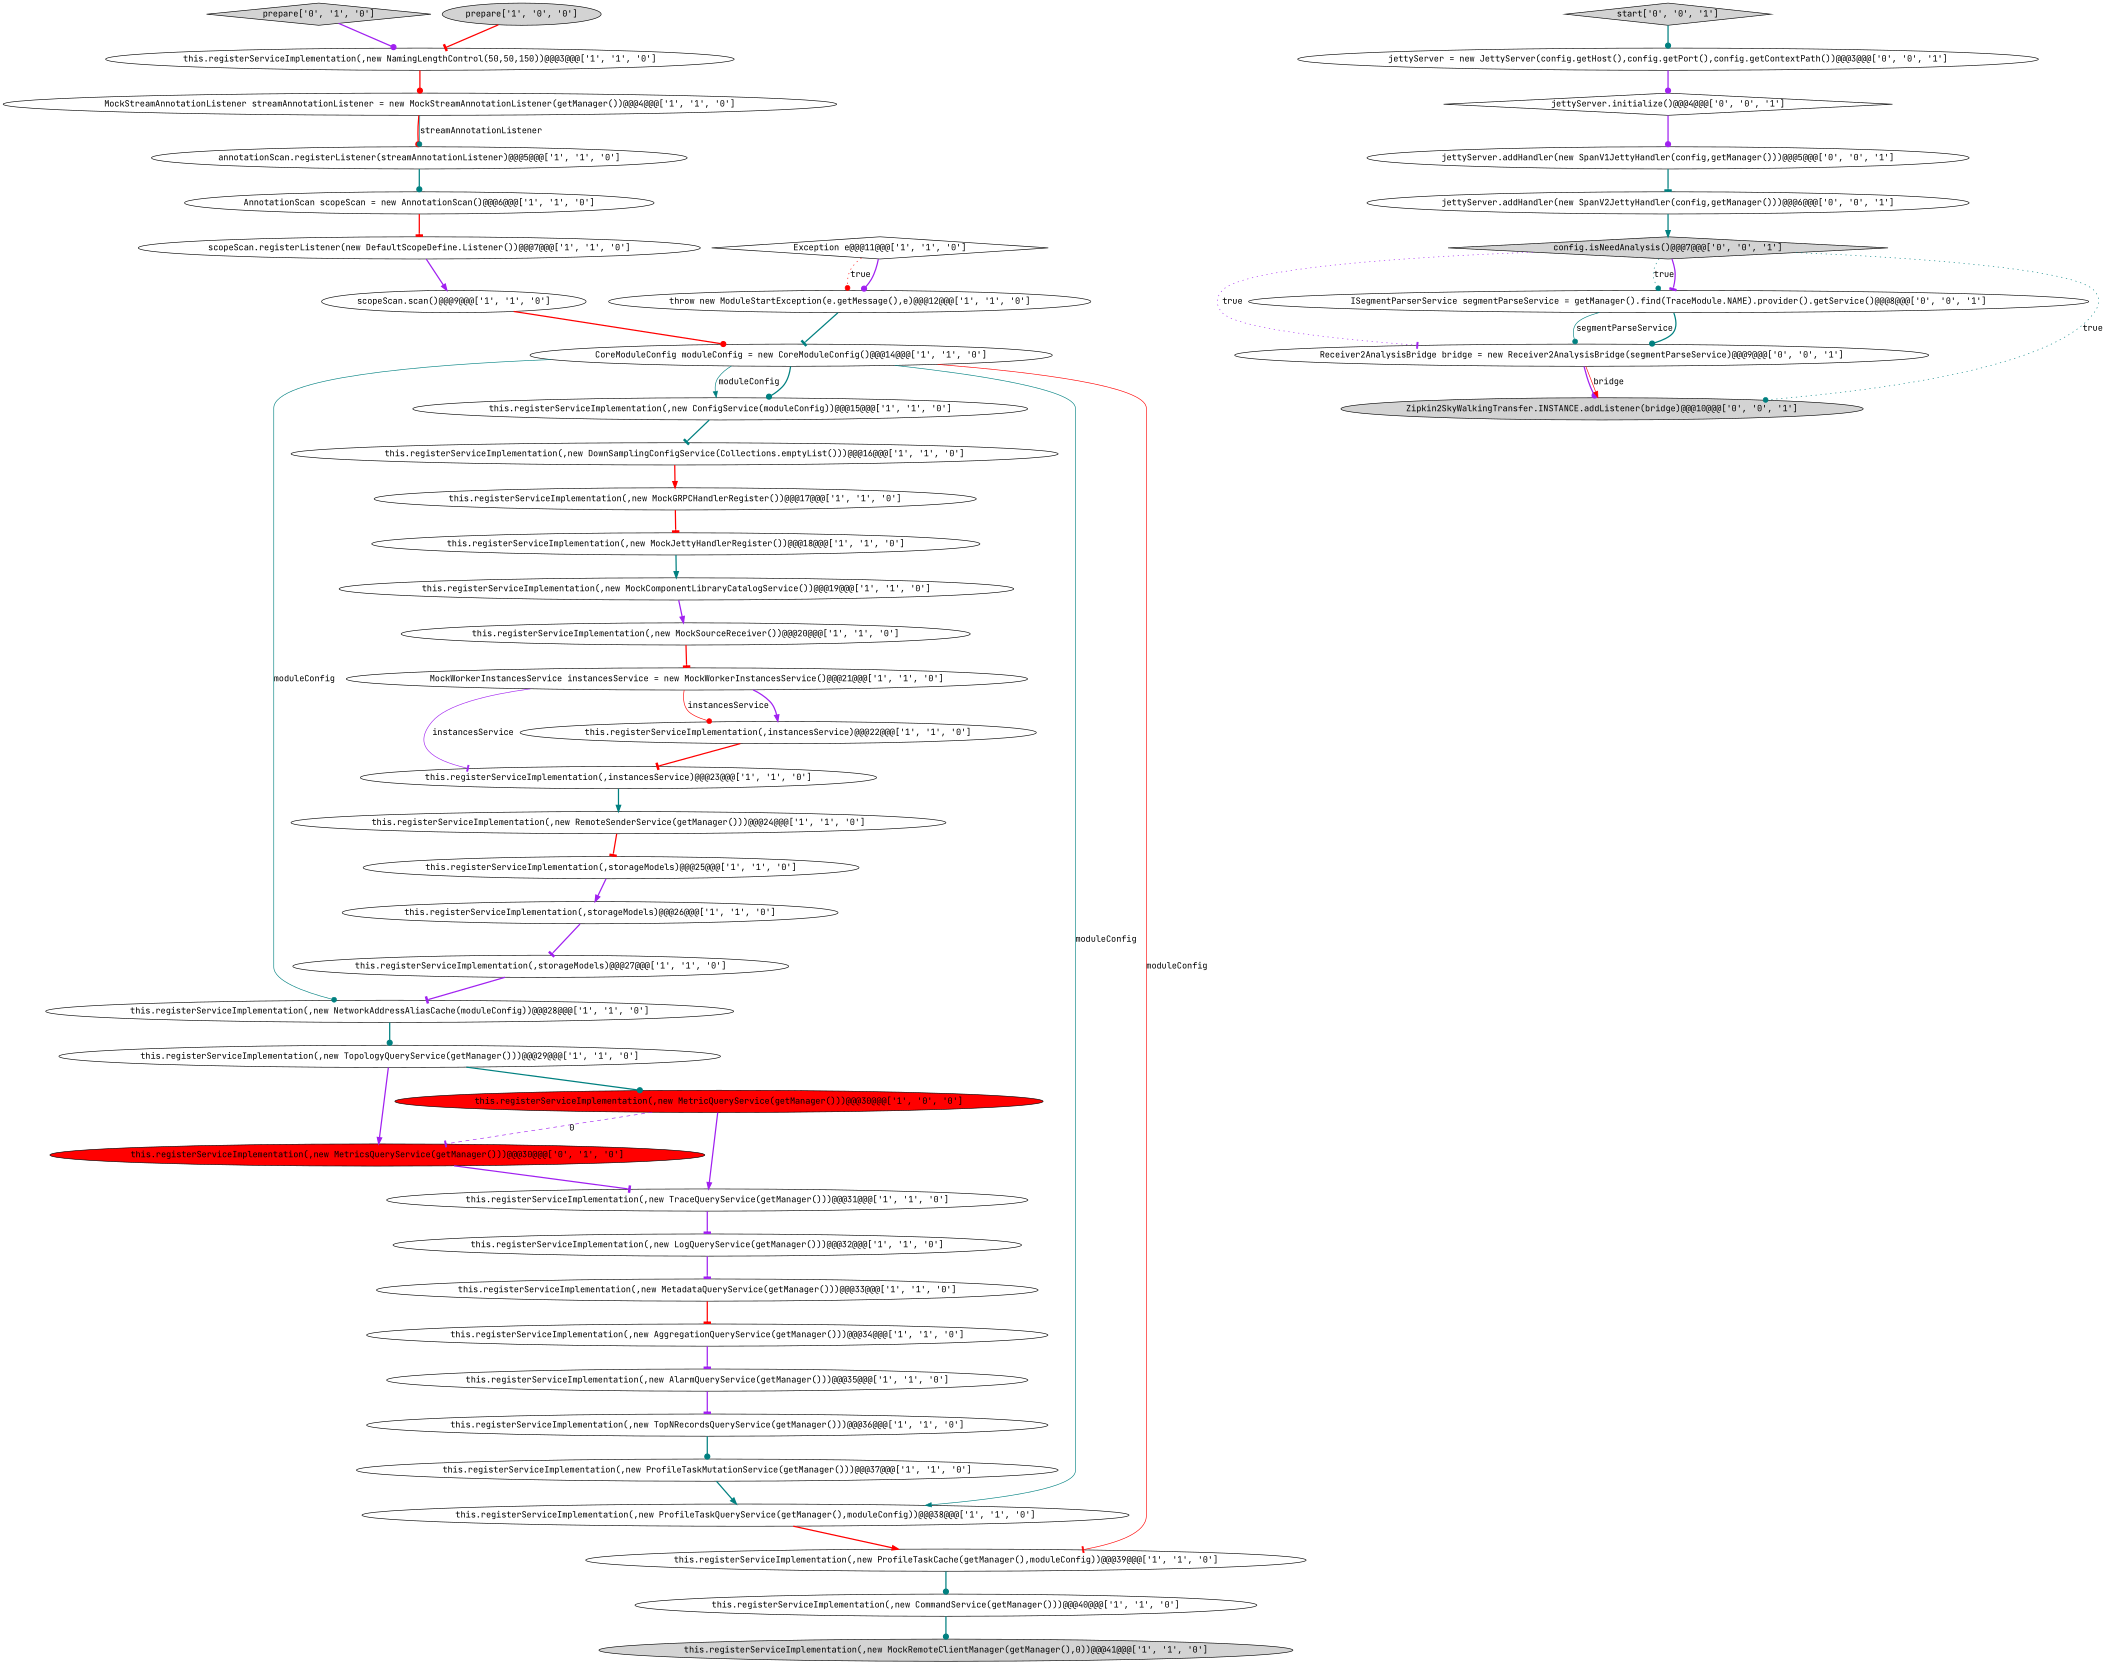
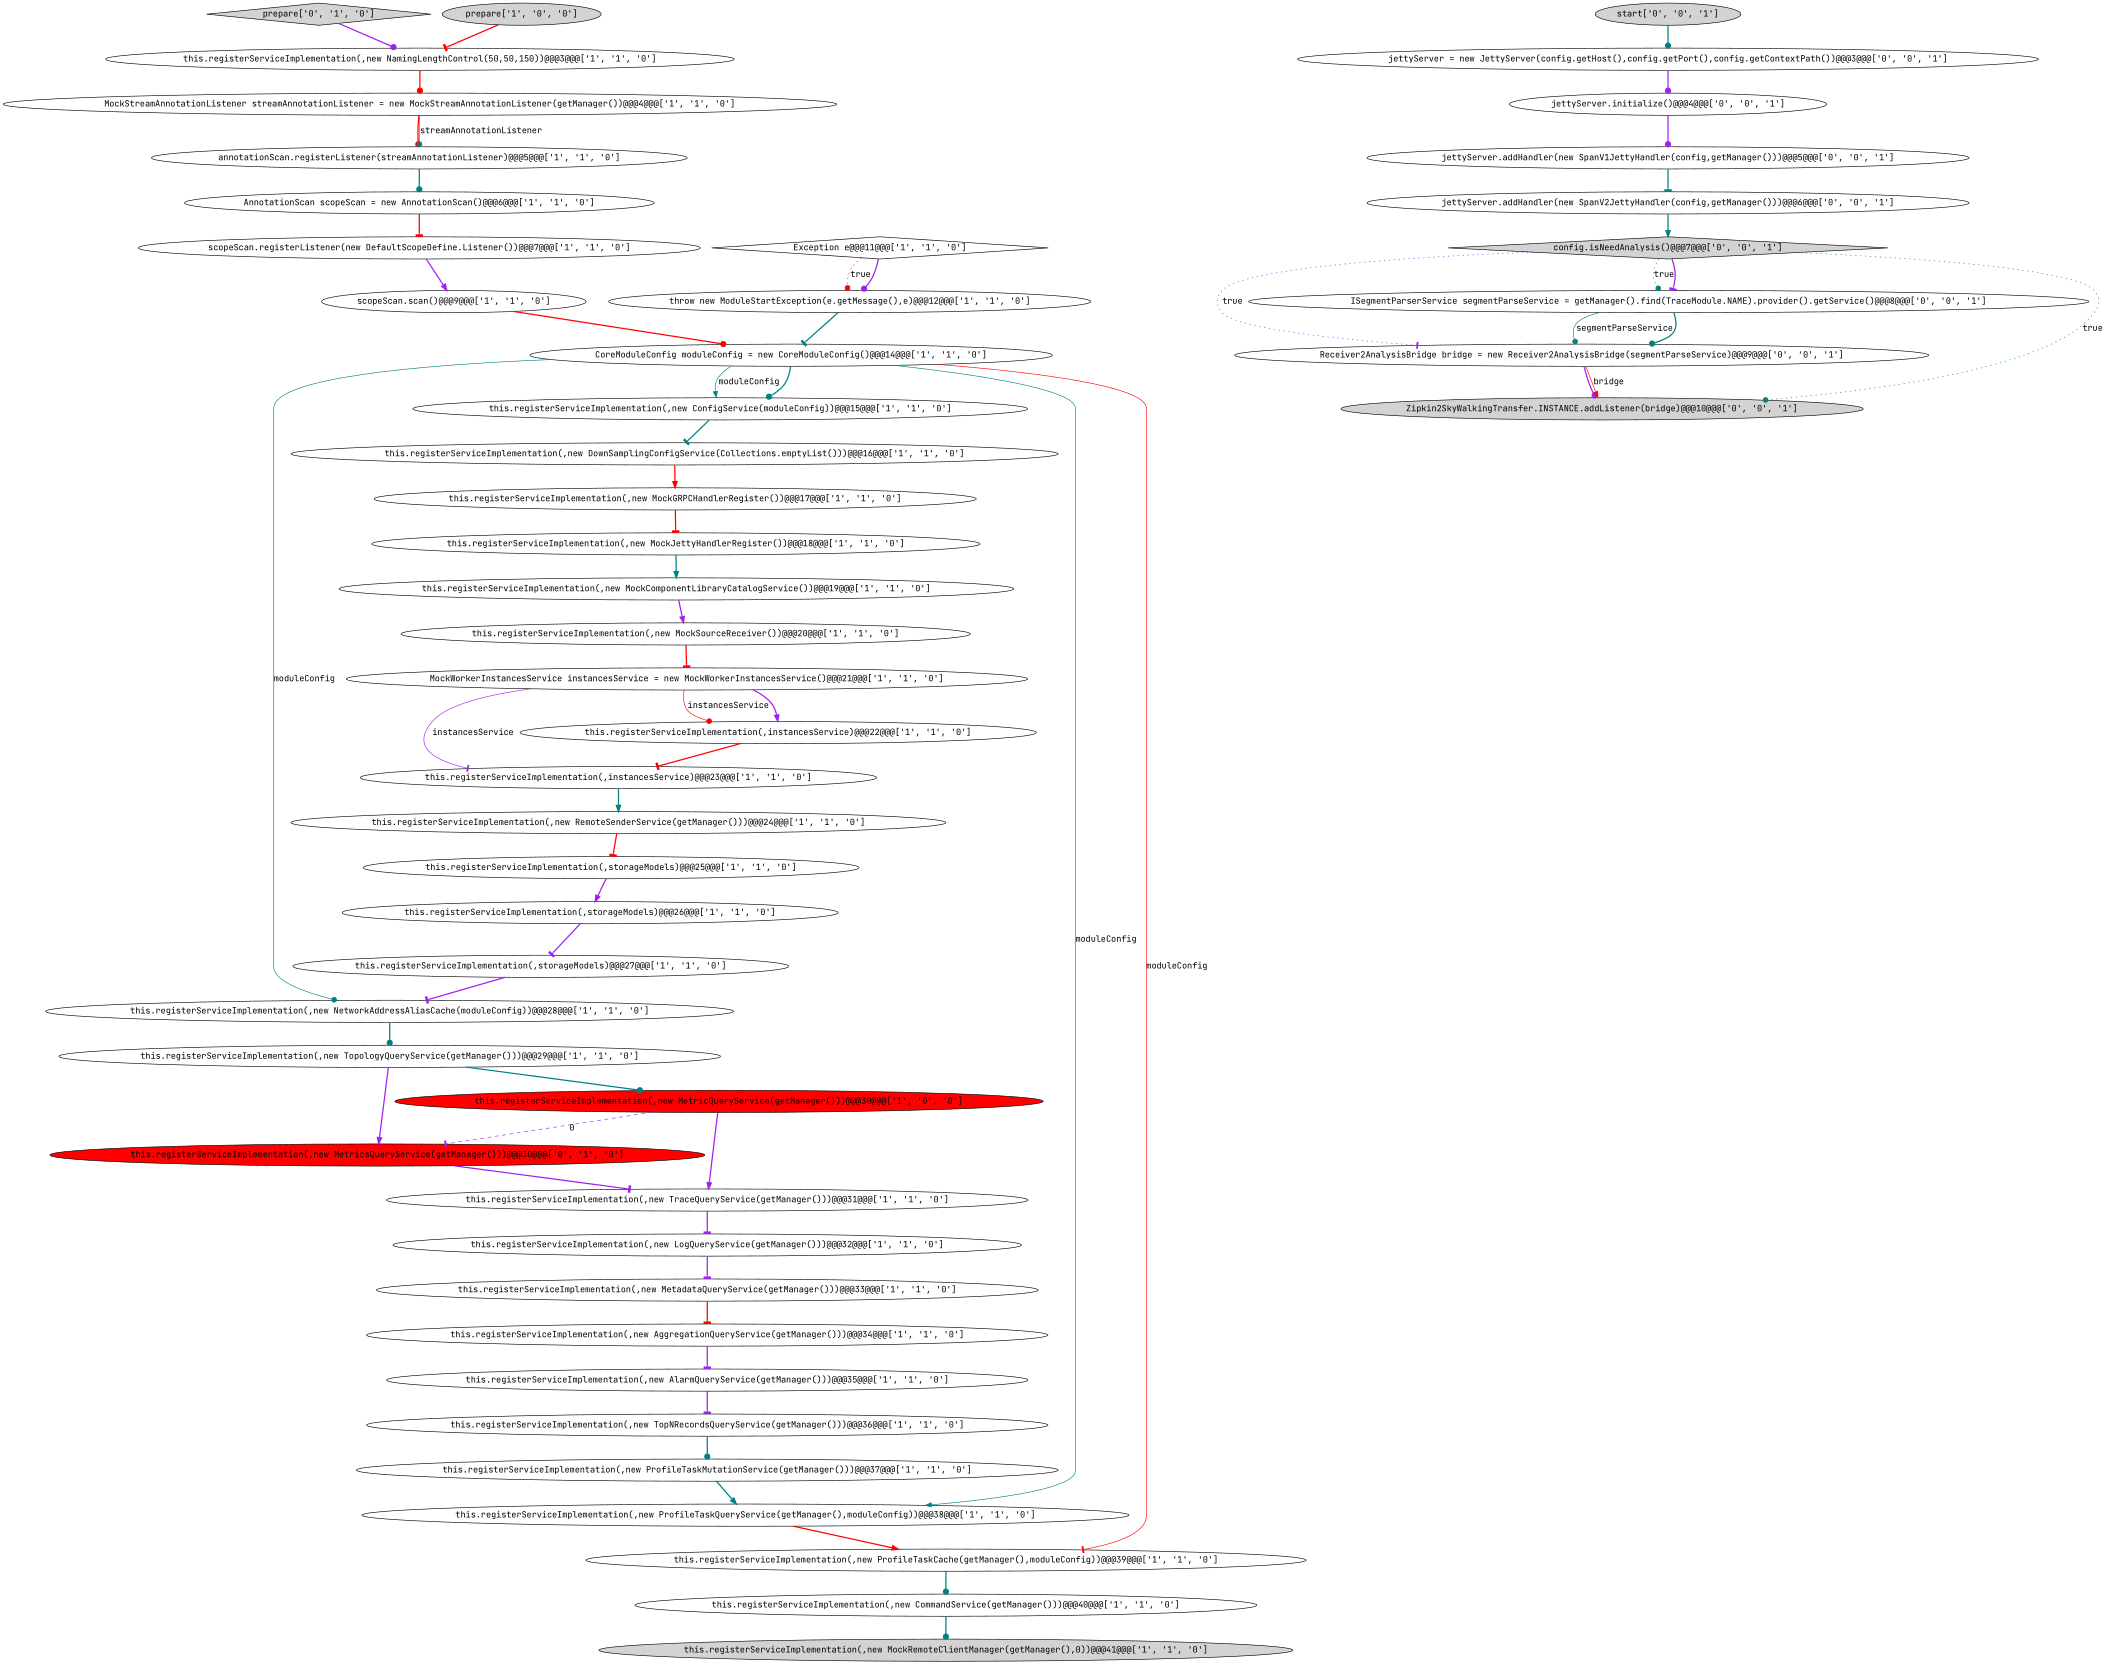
(1668, 14) -> (1668, 14)
(1668, 104) -> (1668, 104)
